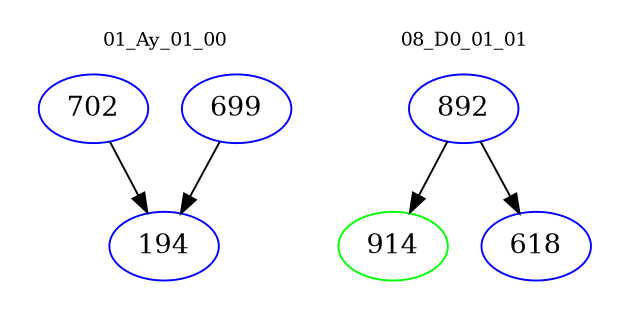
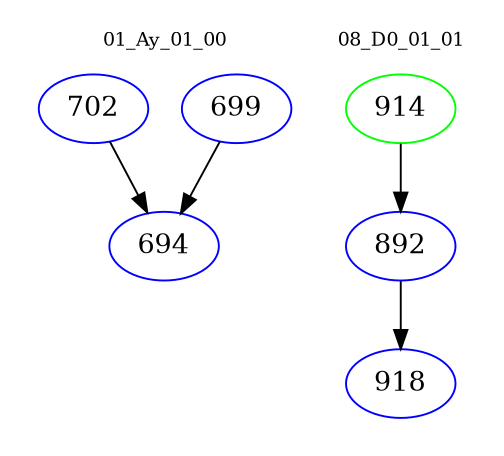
(433, 169) -> (401, 168)
(164, 246) -> (164, 246)
(536, 246) -> (401, 384)
